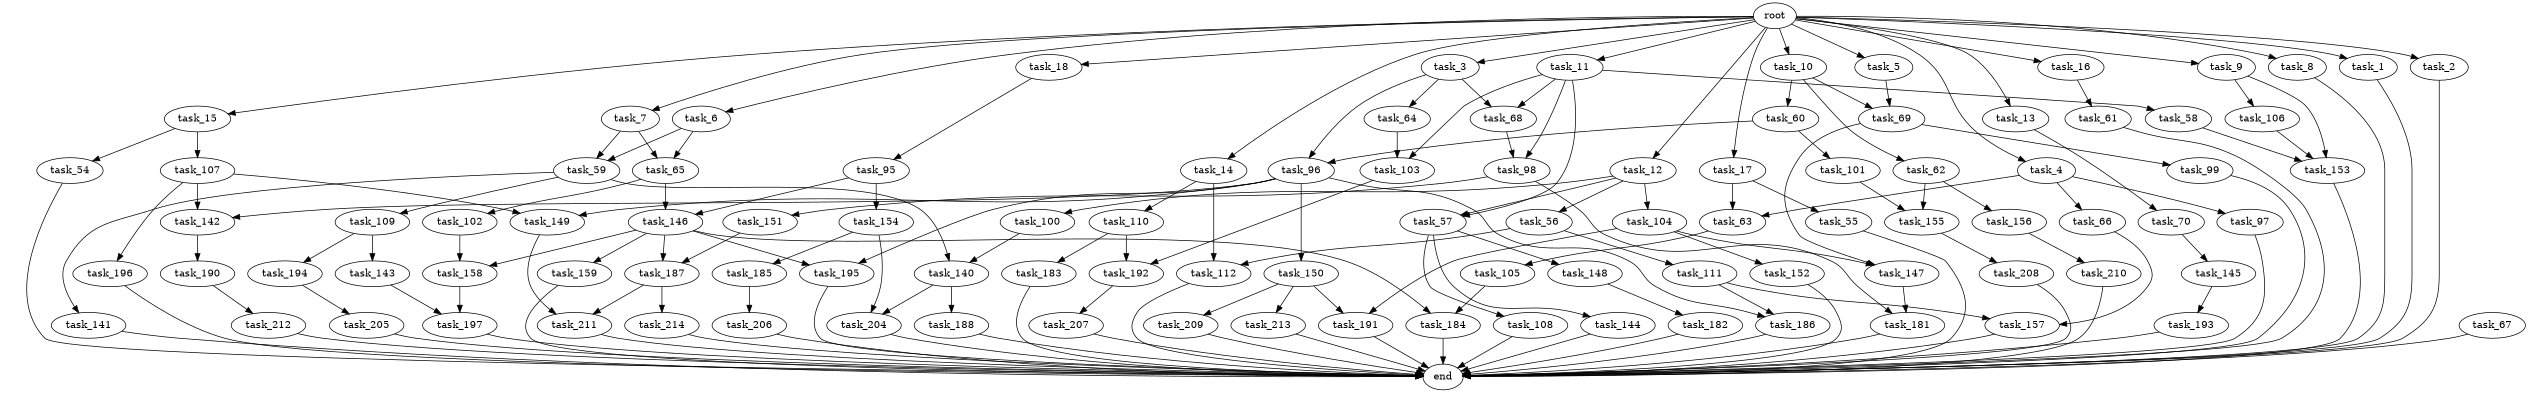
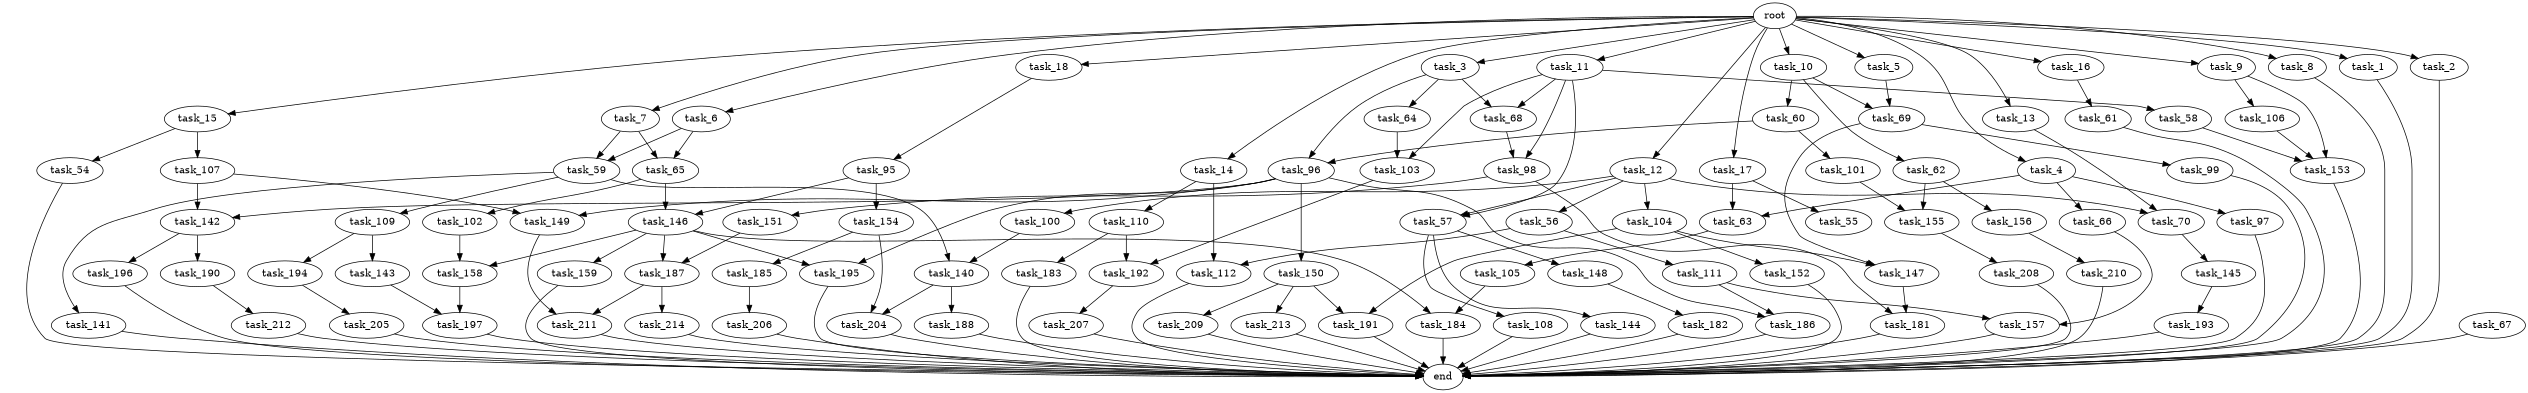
none -> (1940, 194)
(148, 216) -> (157, 246)
(1957, 331) -> none
